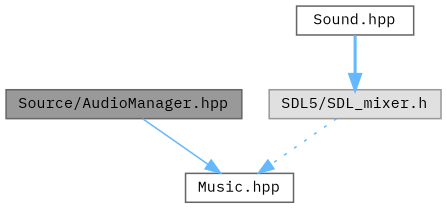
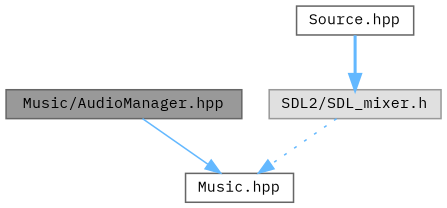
(355, 21) -> (355, 21)
(124, 104) -> (124, 104)
(355, 104) -> (355, 104)
